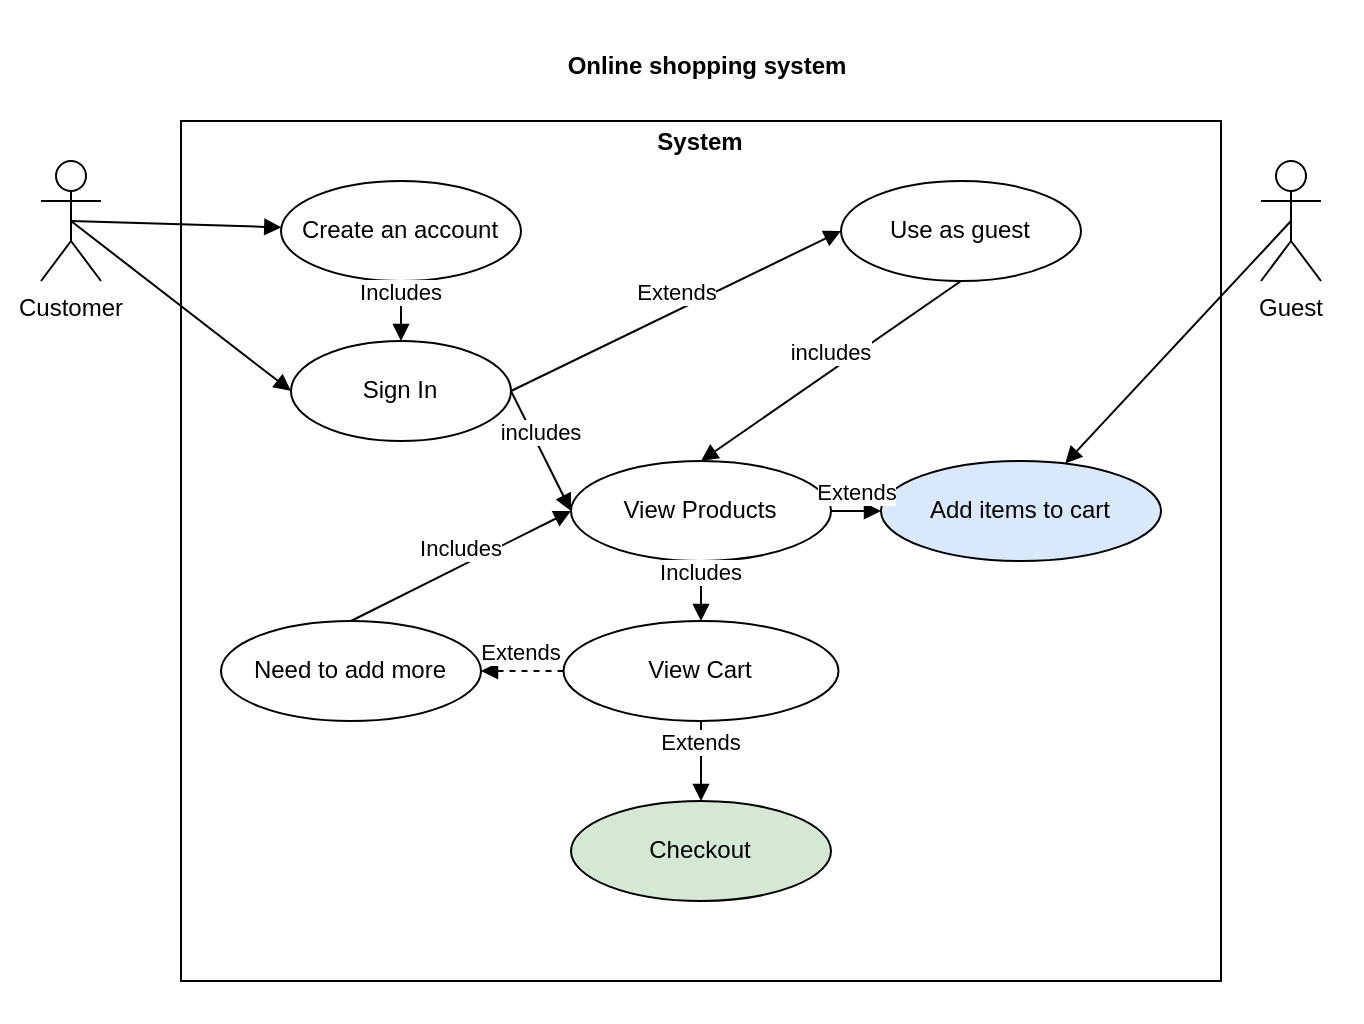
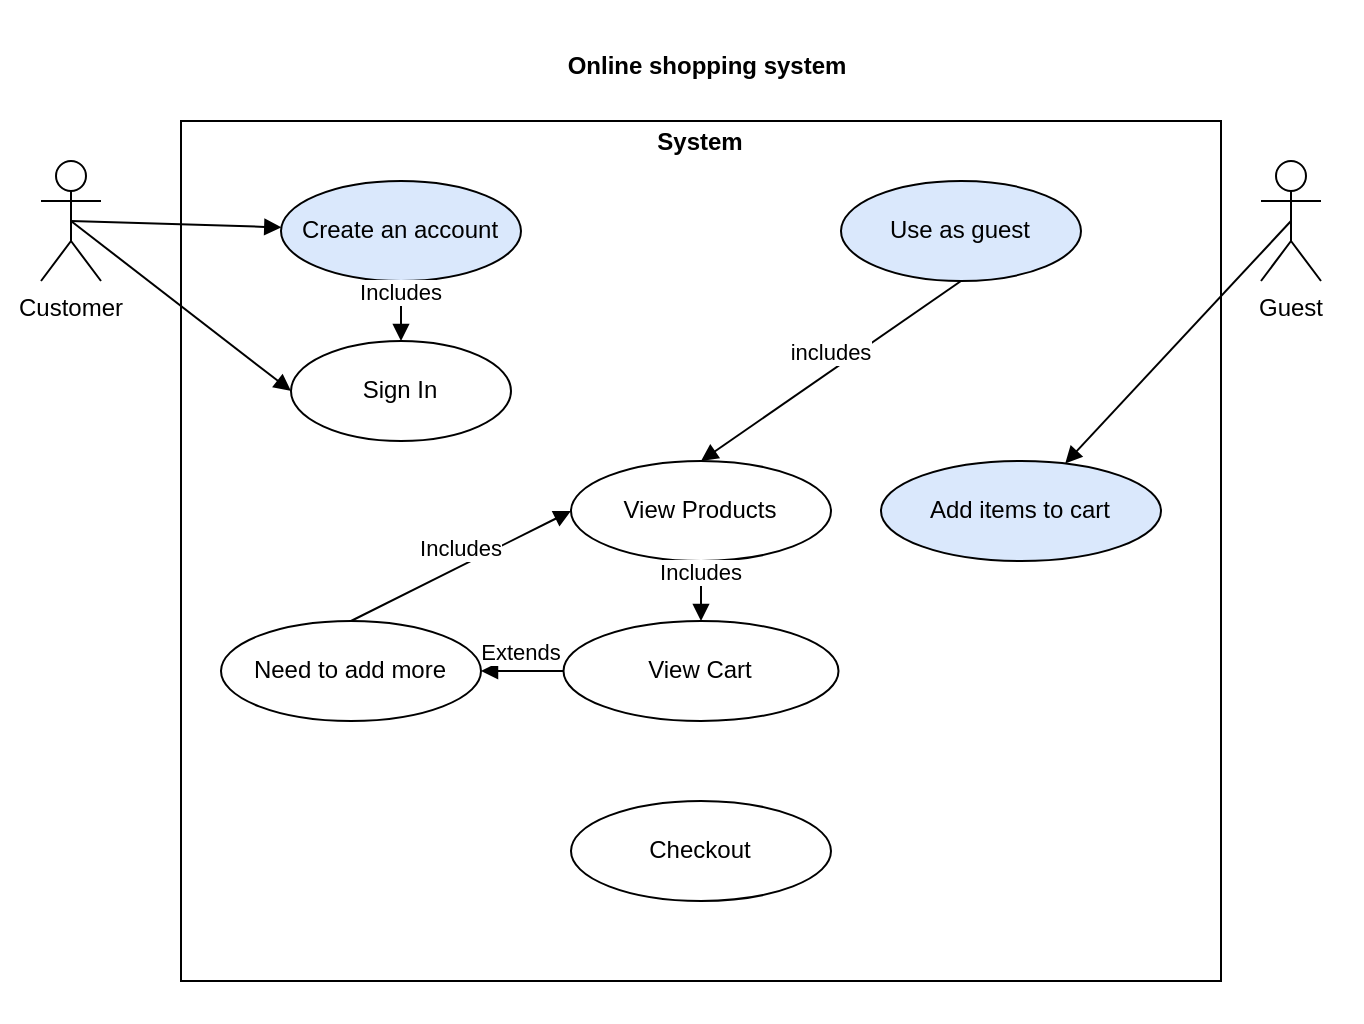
(401, 231) -> (401, 231)
(961, 231) -> (961, 231)
(669, 315) -> none
(538, 445) -> none
(847, 511) -> none
(530, 671) -> (530, 671)
(701, 751) -> none
(701, 851) -> (701, 851)
